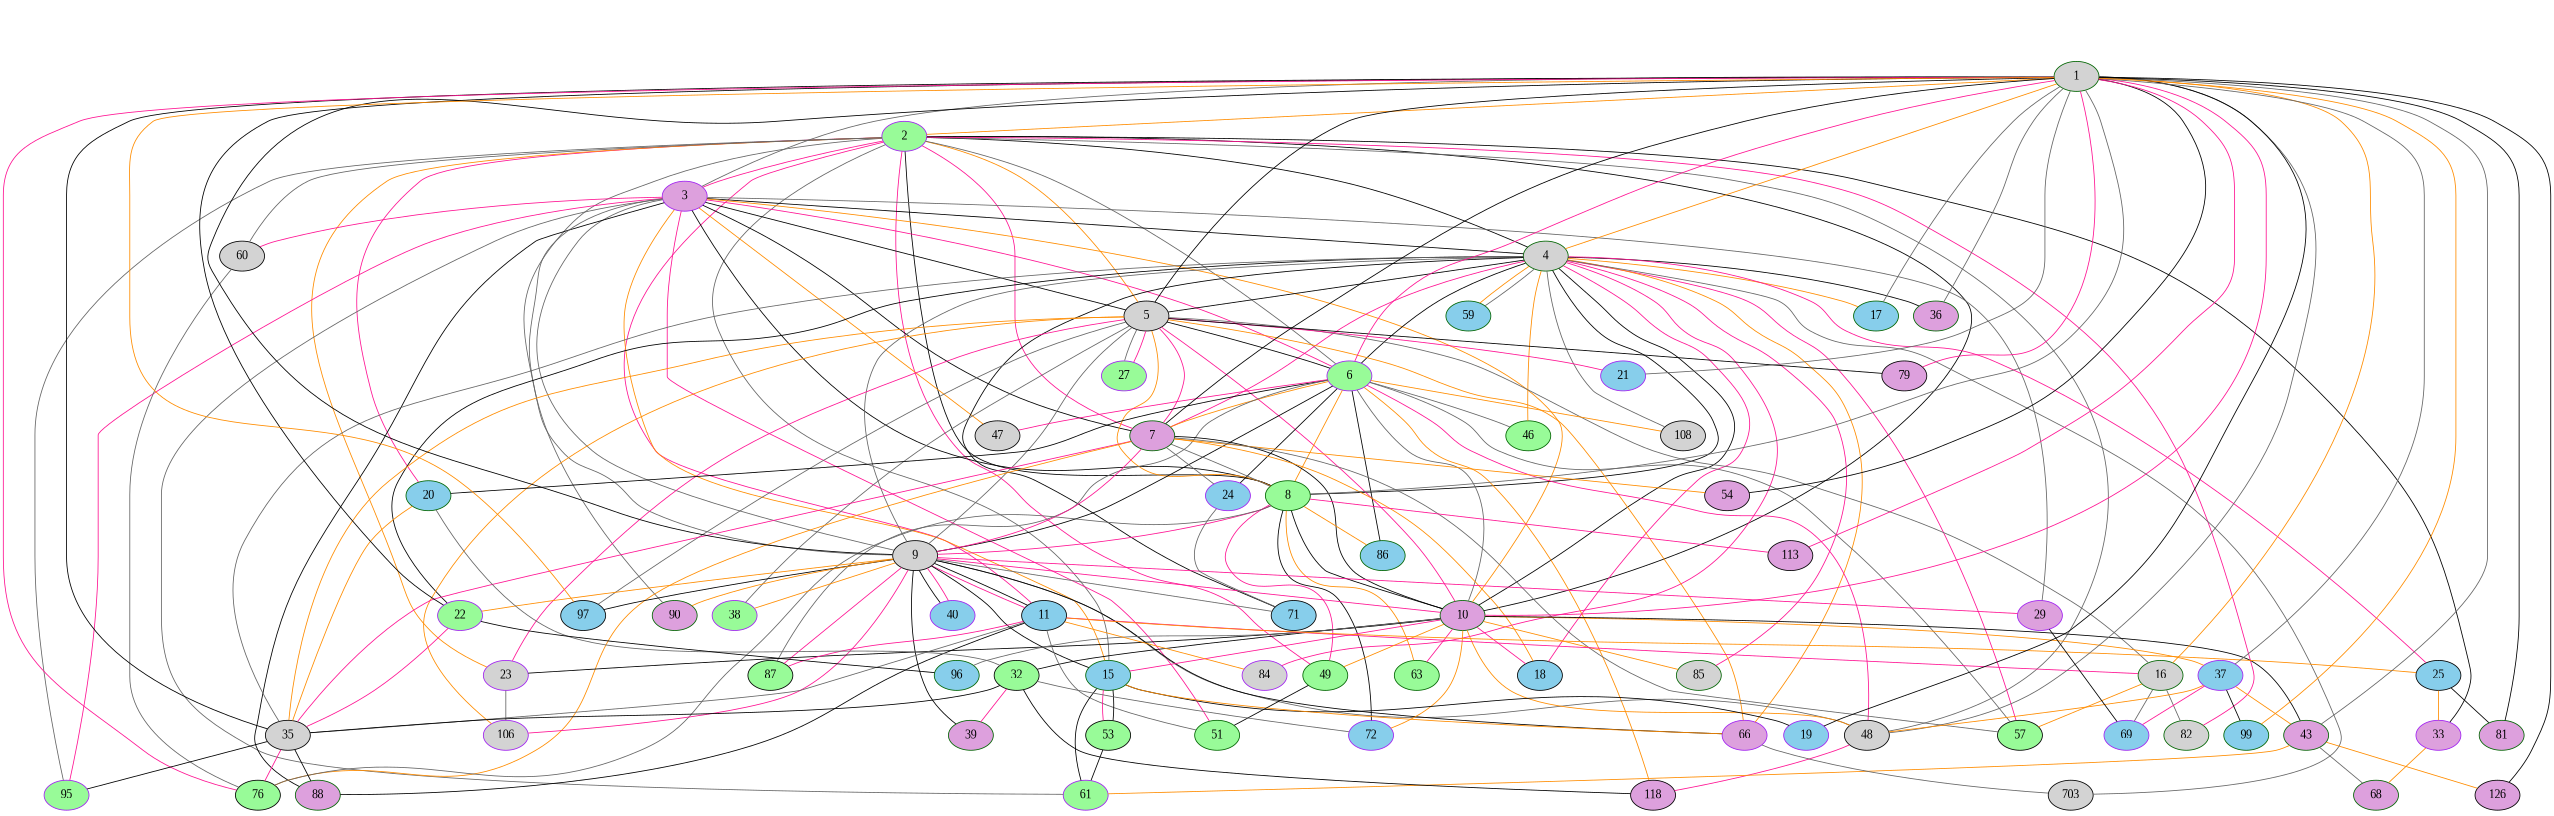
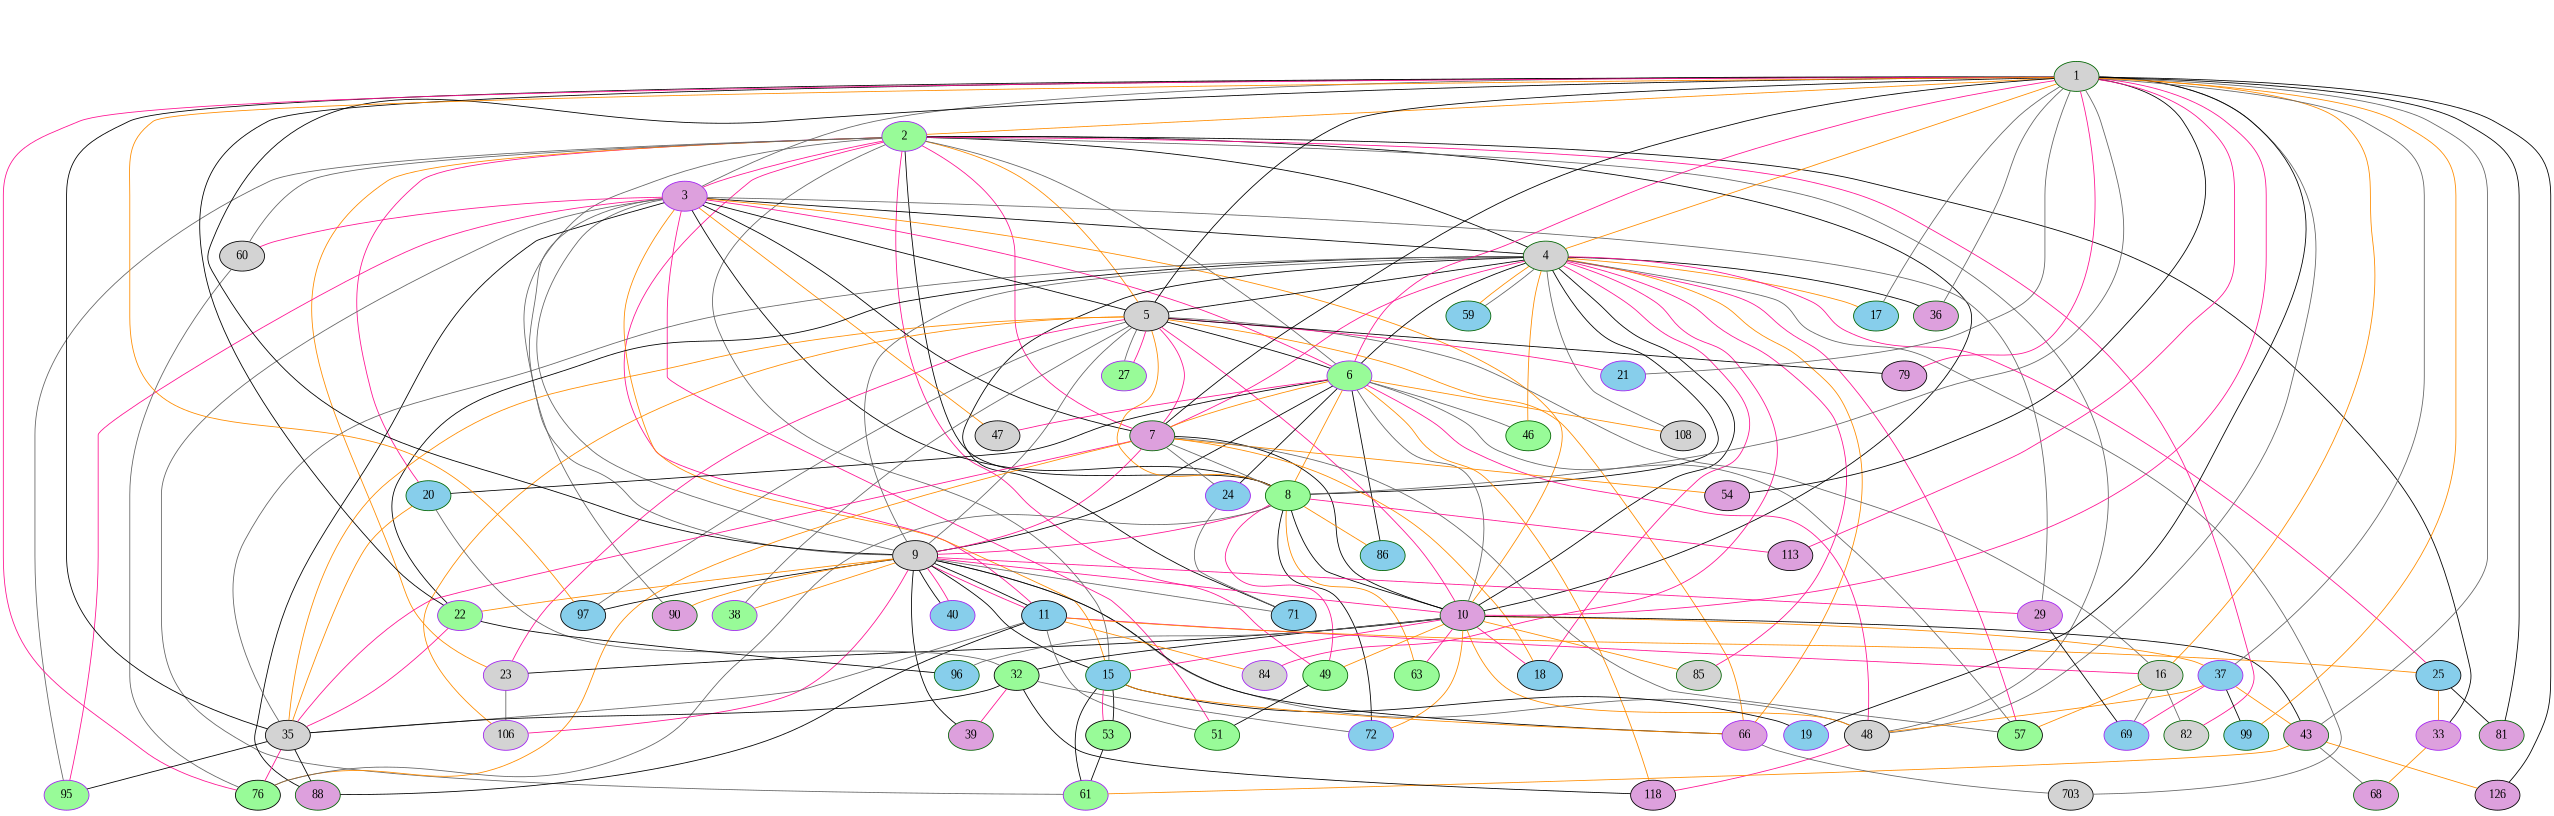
(770, 675) -> none
